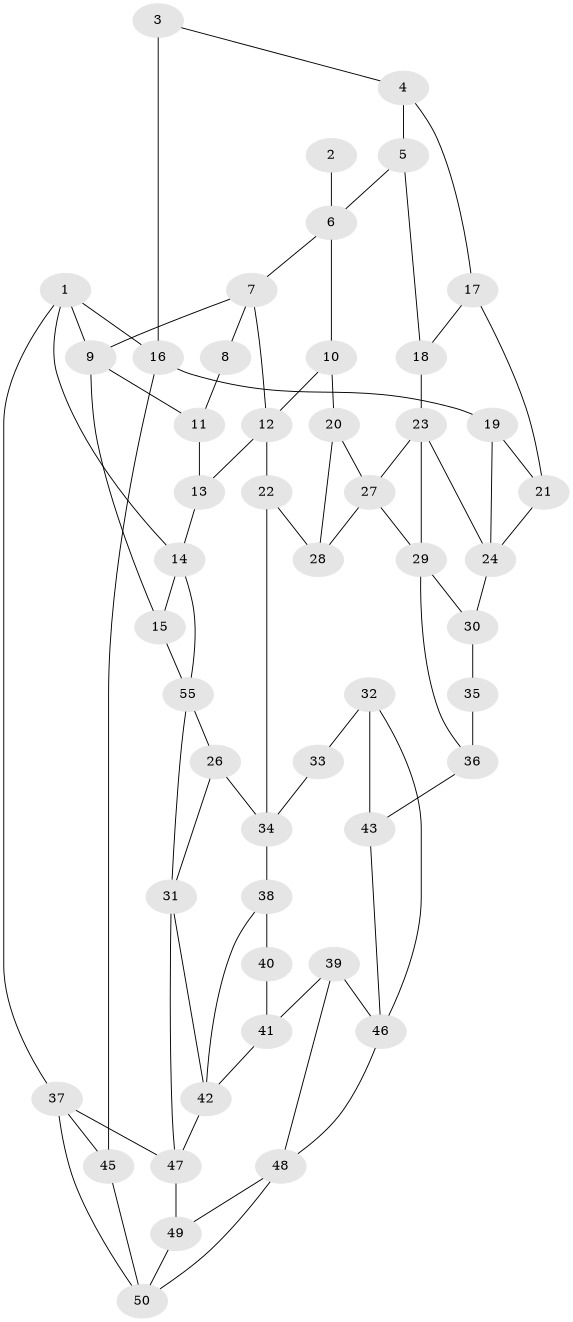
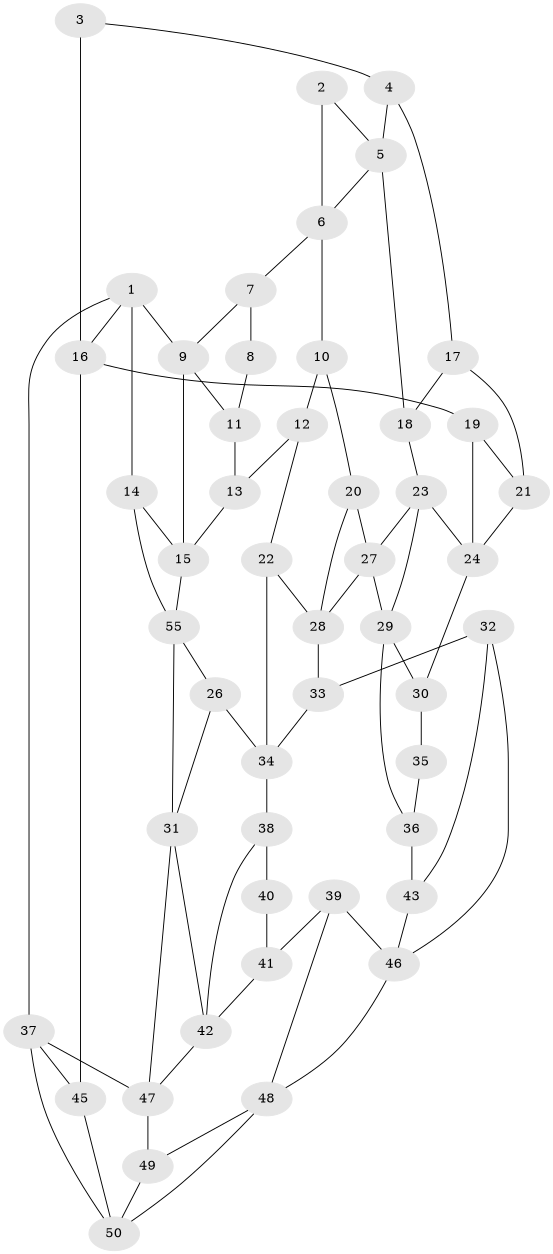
none -> (352, 122)
(261, 358) -> none
(190, 526) -> (209, 526)
none -> (318, 661)
